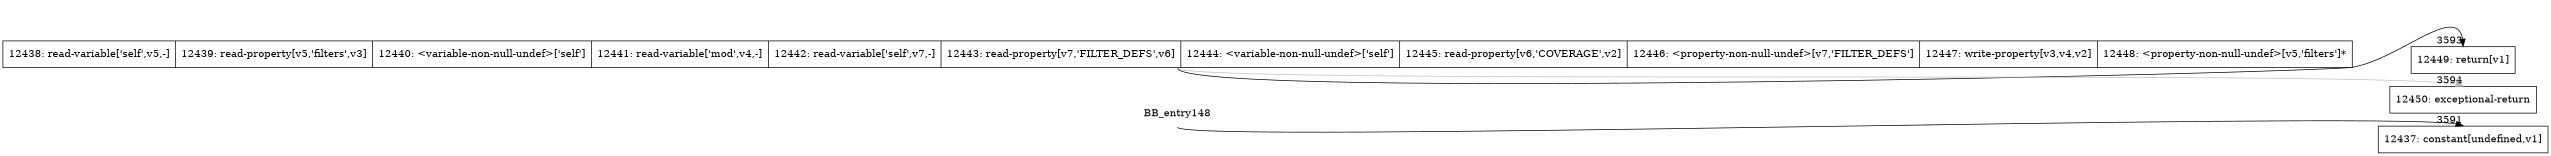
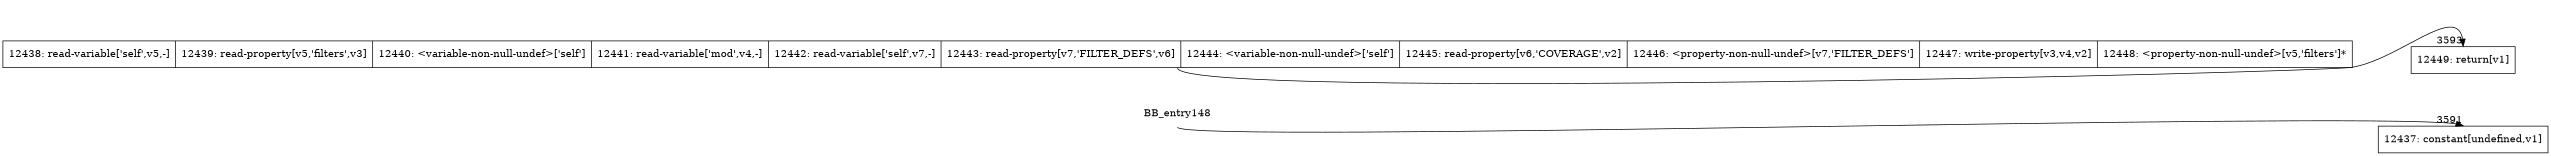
(2463, 100) -> none
